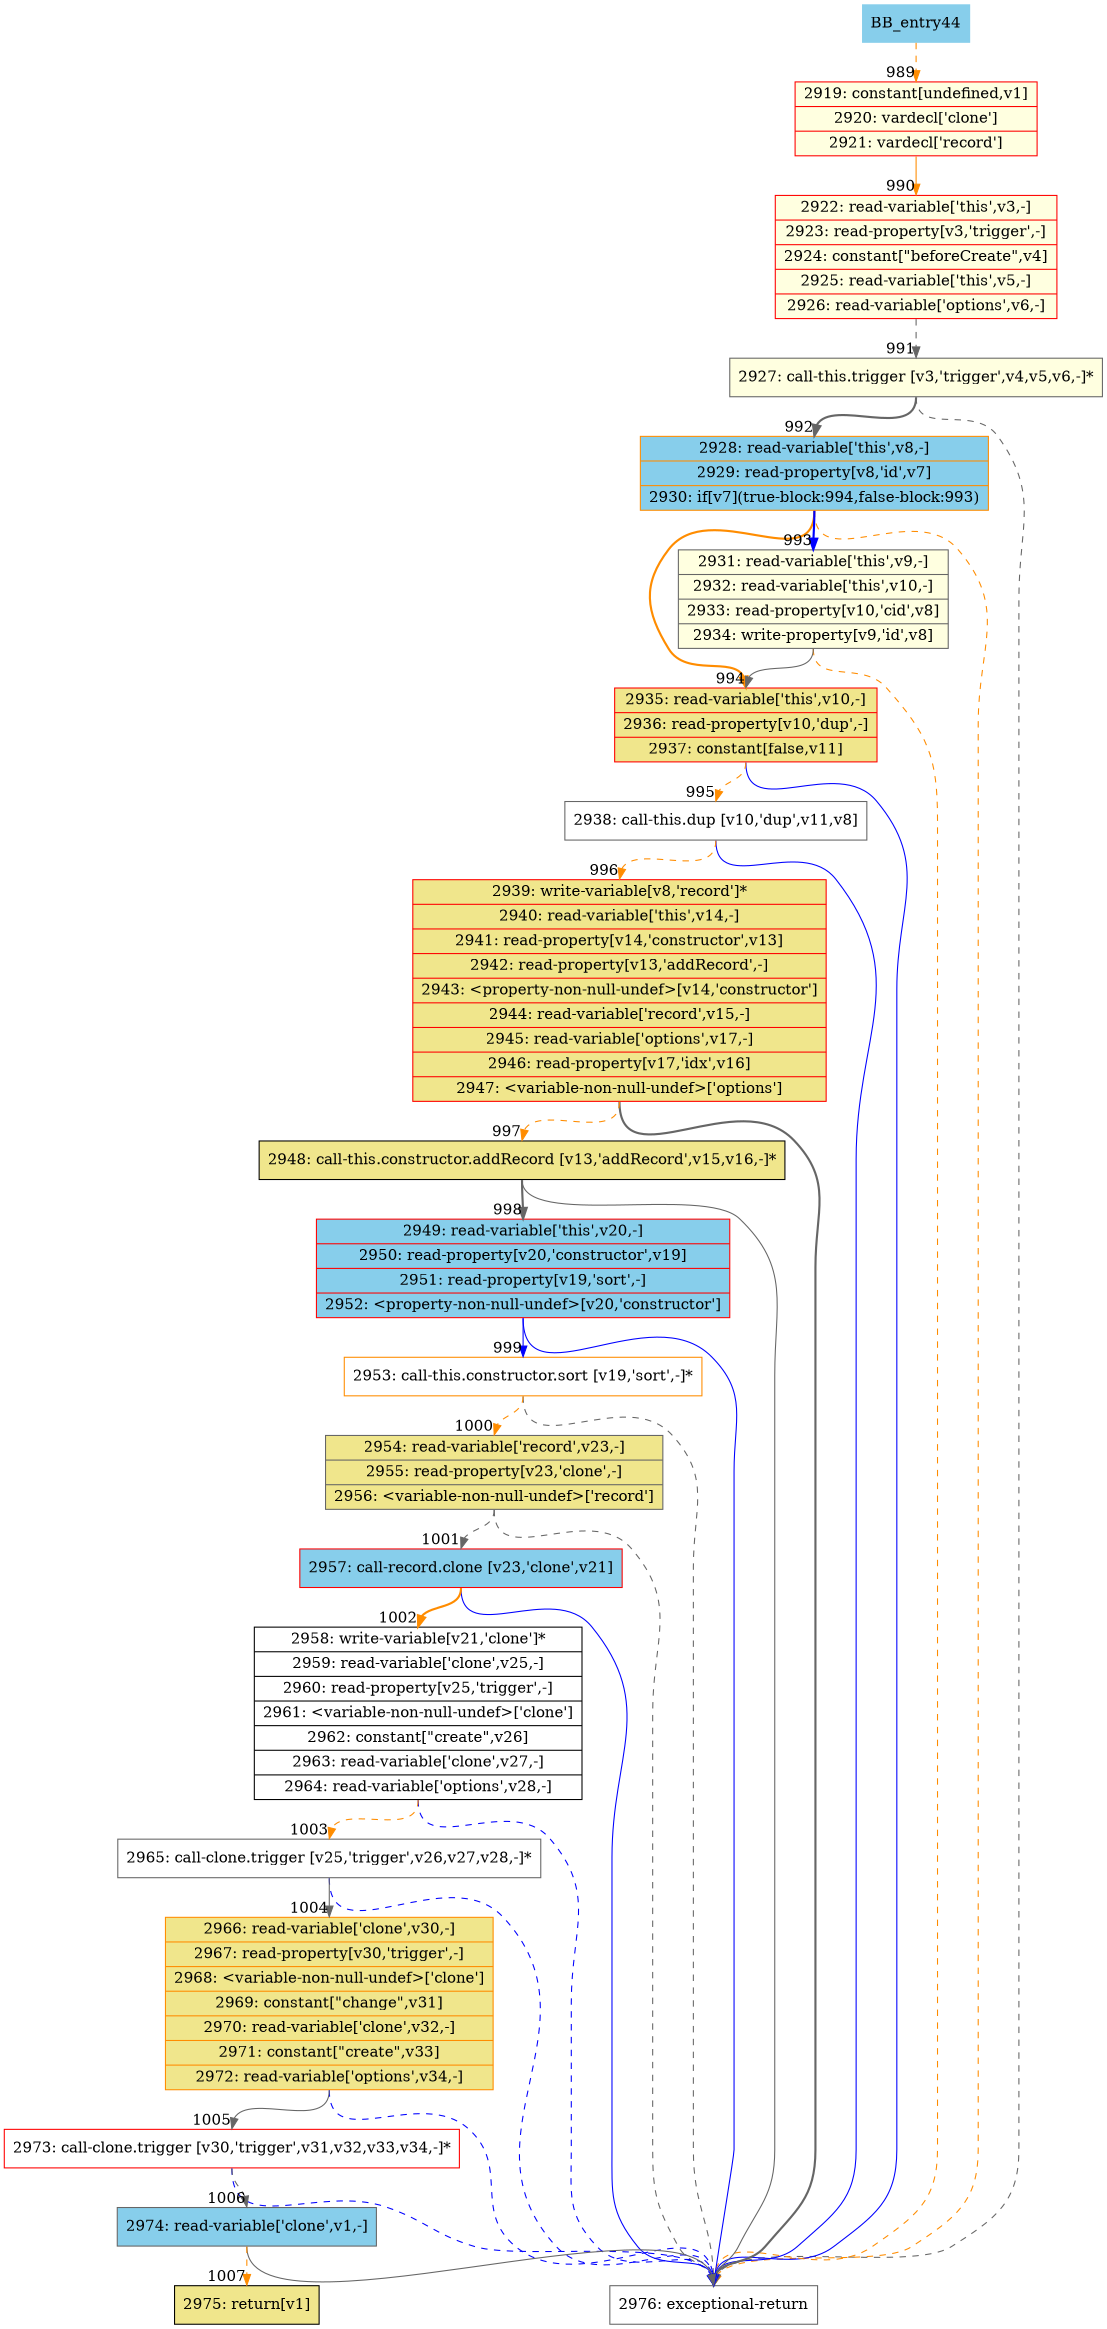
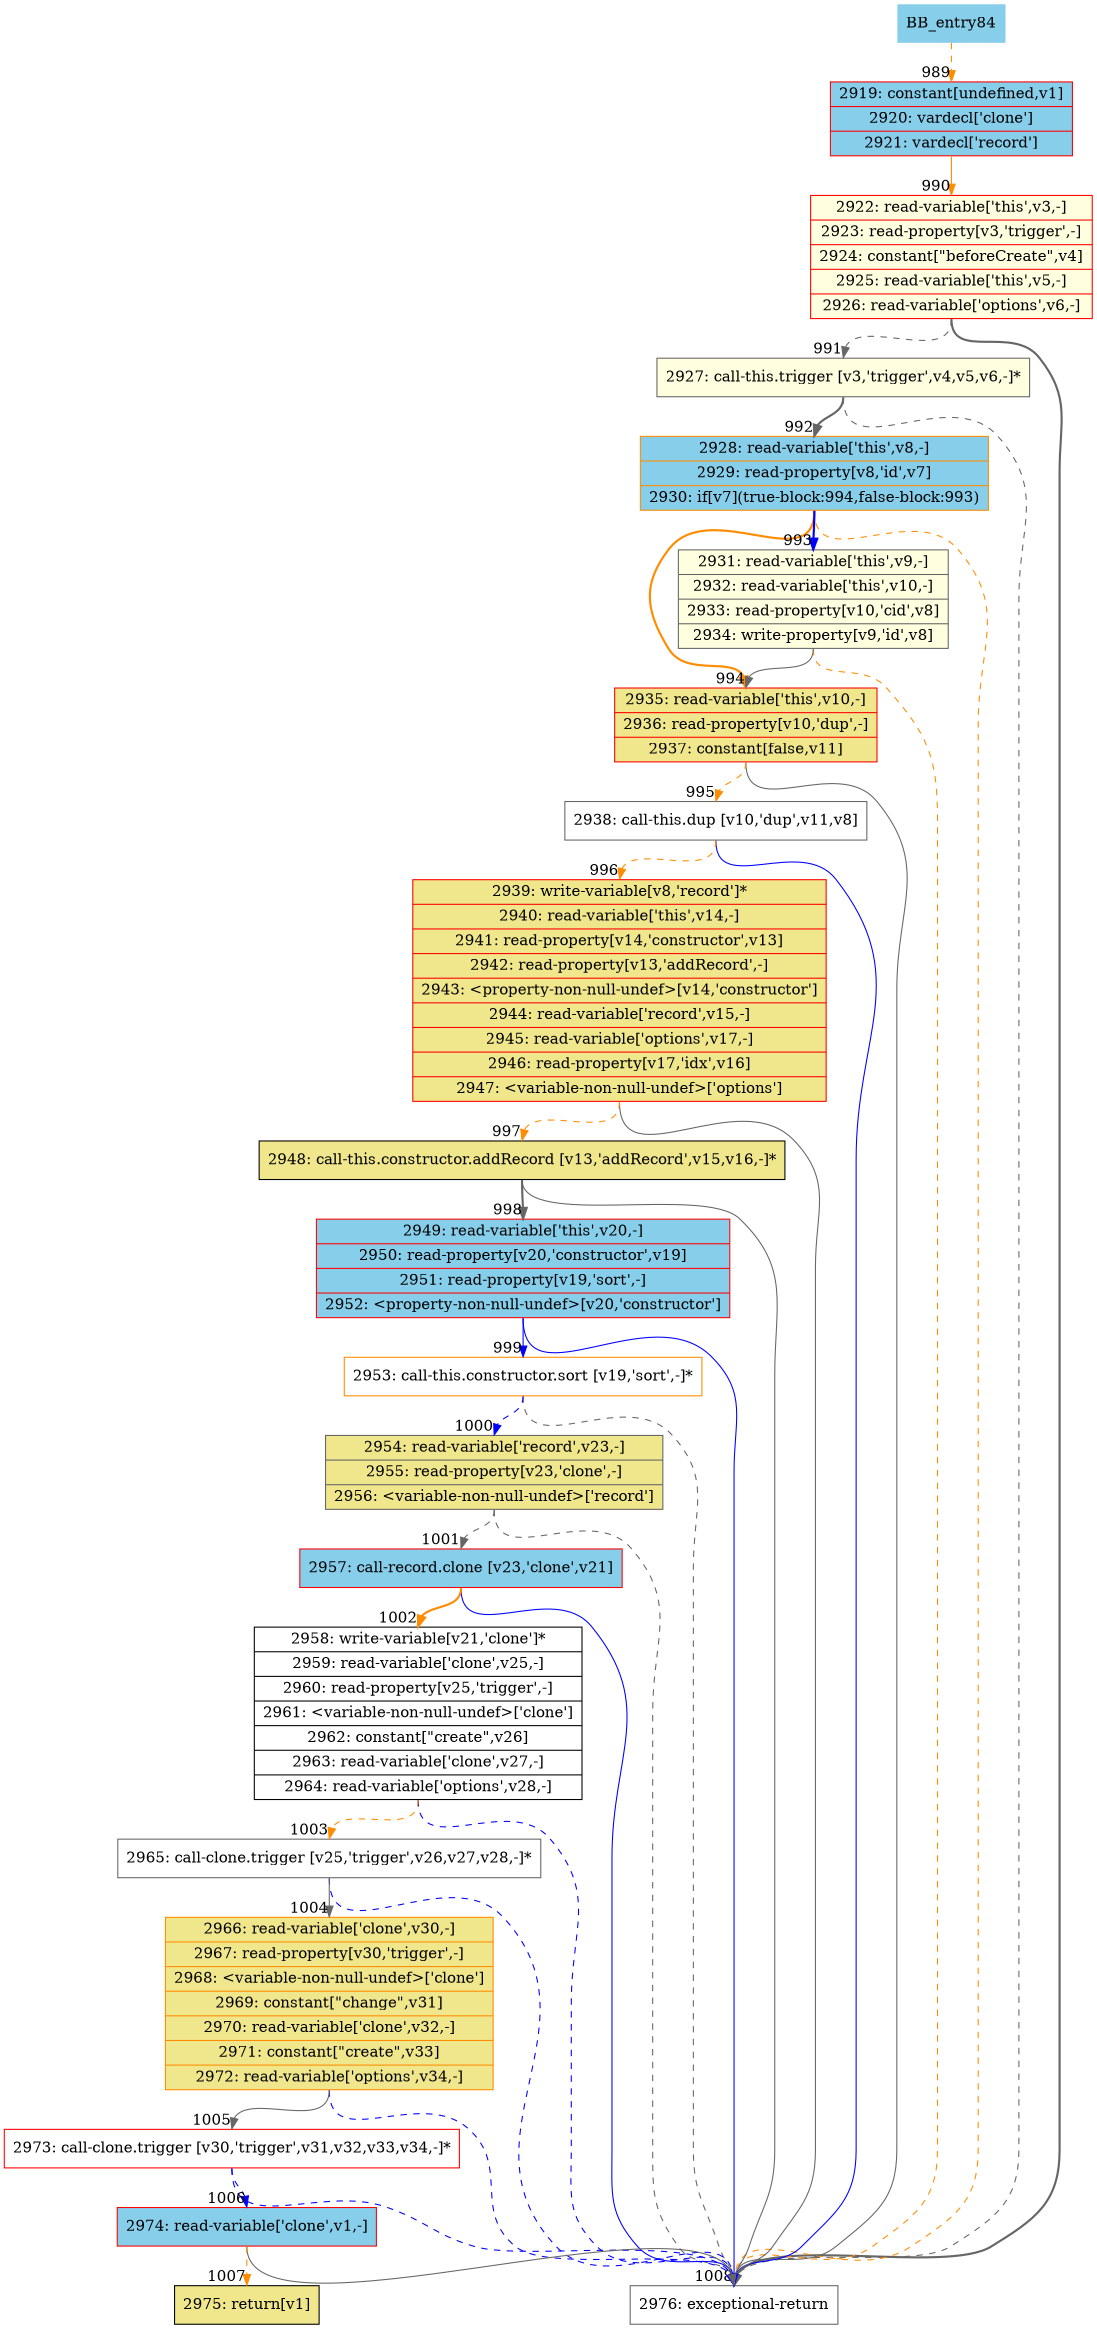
(916, 24) -> (951, 24)
(916, 119) -> (951, 119)
none -> (1060, 1391)
(513, 1413) -> (513, 1413)
(897, 1521) -> (897, 1510)
(815, 1626) -> (815, 1619)
(236, 2183) -> (236, 2183)
(247, 2227) -> (247, 2227)
